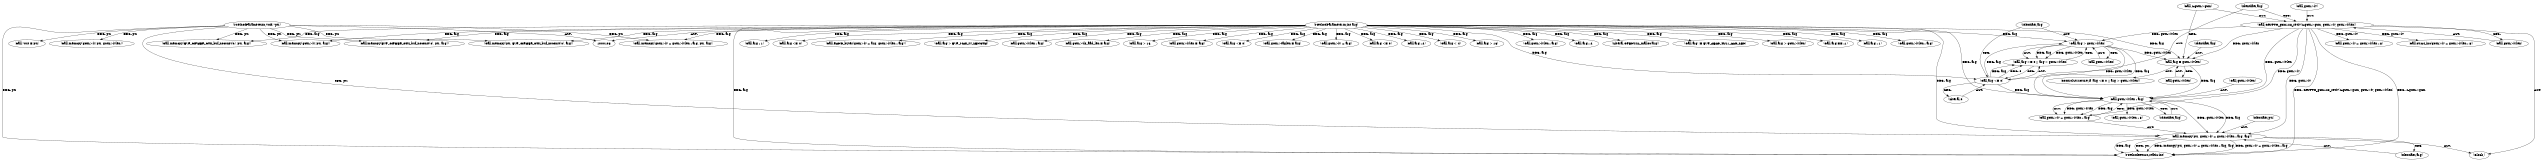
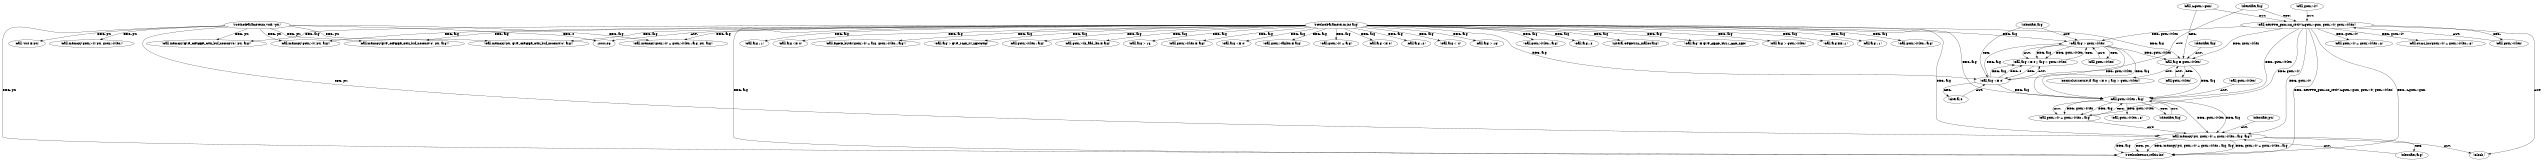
(569, 34) -> (569, 34)
(616, 34) -> (616, 34)
